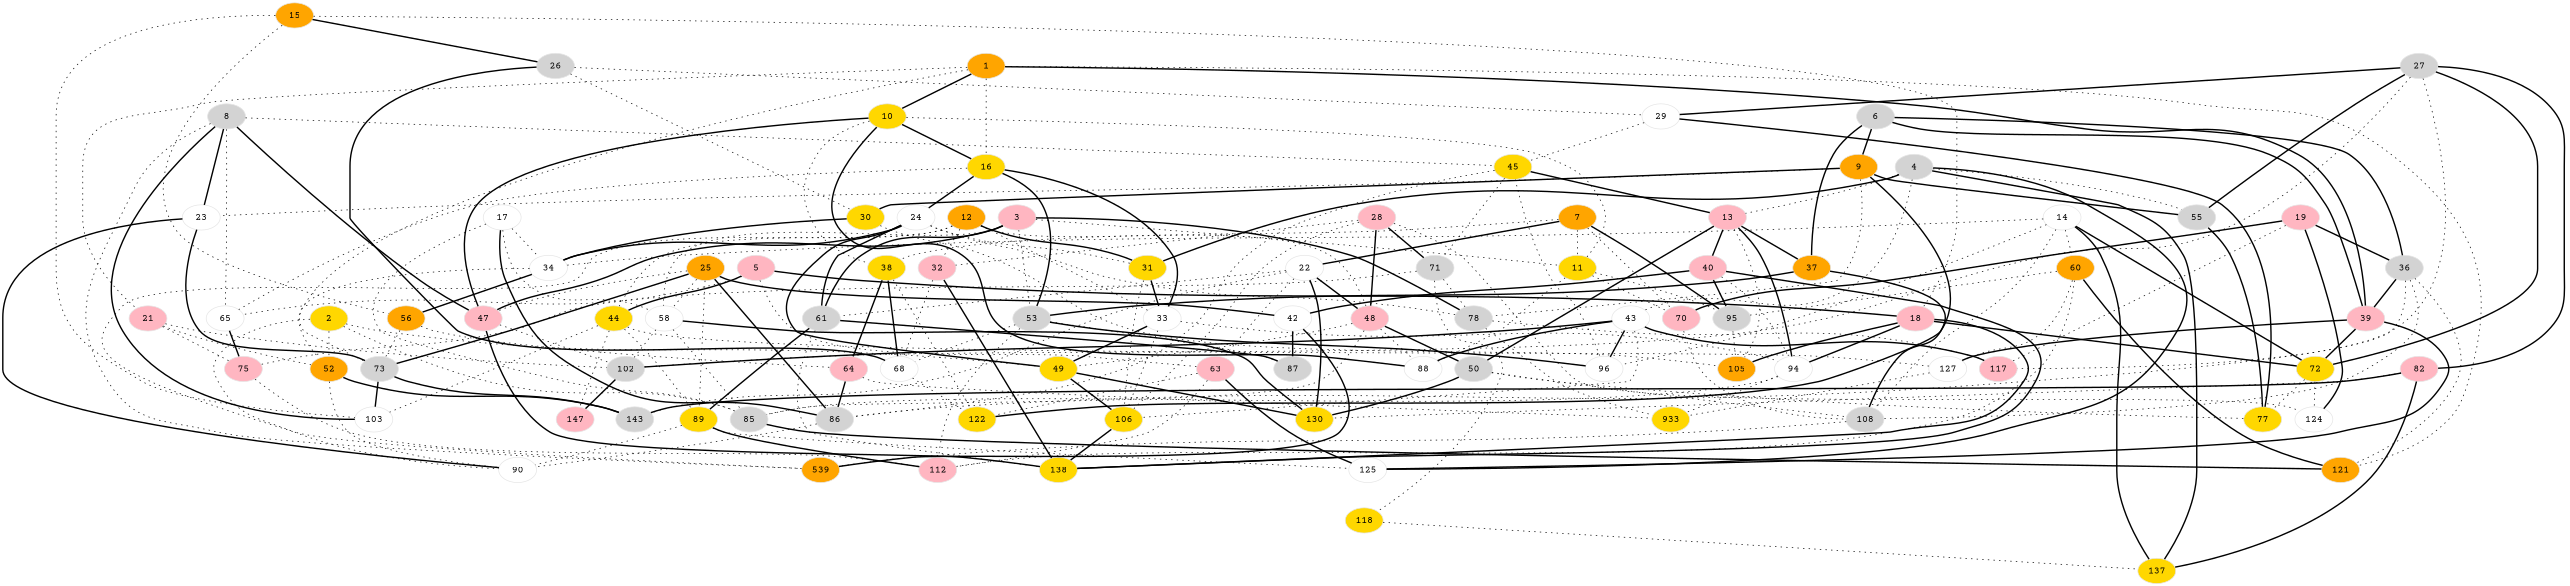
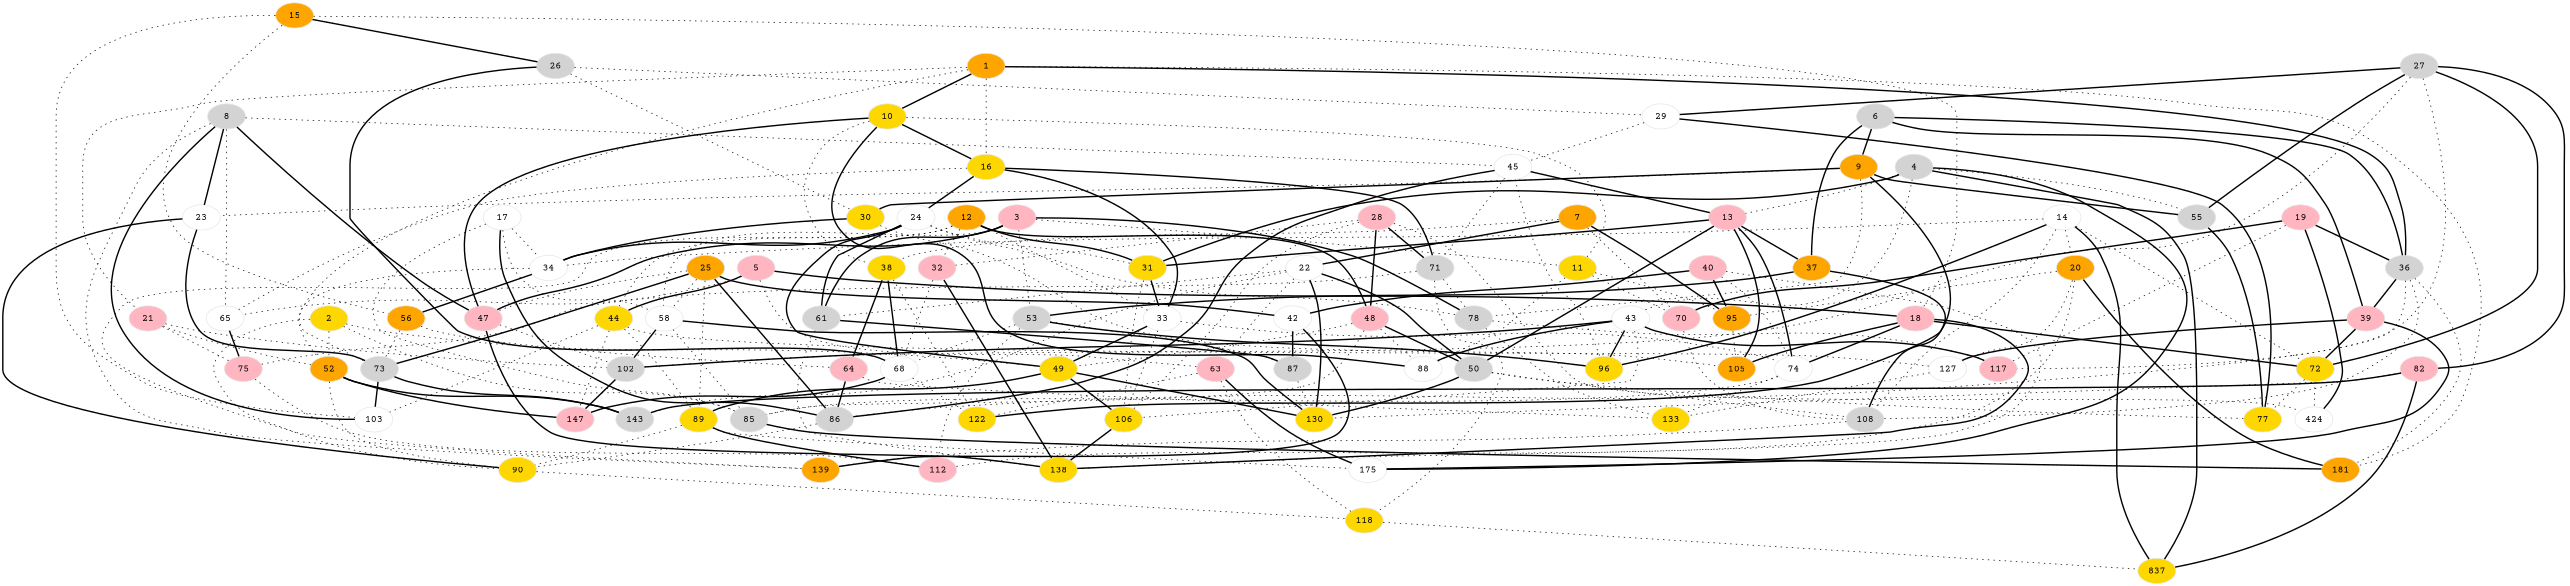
(1741, 92) -> (1746, 84)
(1513, 167) -> (1513, 167)
(1050, 230) -> (1235, 180)
(1188, 235) -> (1188, 235)
(1577, 243) -> none
(1718, 243) -> (1302, 253)
(2075, 268) -> (2075, 268)
(1756, 283) -> (1756, 283)
(2177, 287) -> (2177, 287)
(1335, 292) -> (1404, 312)
(1204, 314) -> (1204, 314)
(1806, 315) -> (1806, 315)
(1732, 318) -> (1732, 318)
(645, 343) -> (645, 343)
(759, 368) -> (876, 389)
(1604, 369) -> (1604, 369)
(1793, 369) -> (1793, 369)
none -> (1304, 394)
none -> (708, 396)
none -> (449, 403)
(1671, 419) -> (1671, 419)
(2314, 419) -> (2314, 419)
(1119, 440) -> (1294, 470)
(1845, 444) -> (1845, 444)
(518, 470) -> (518, 470)
(821, 470) -> (821, 470)
(1368, 470) -> (1368, 470)
(2341, 470) -> (2341, 470)
none -> (941, 495)
(2157, 571) -> (2157, 571)
